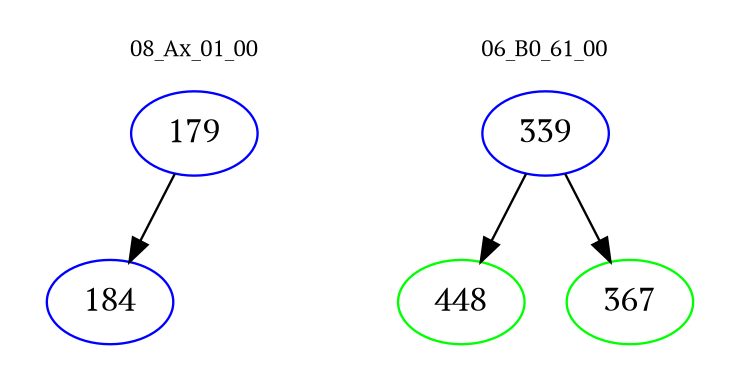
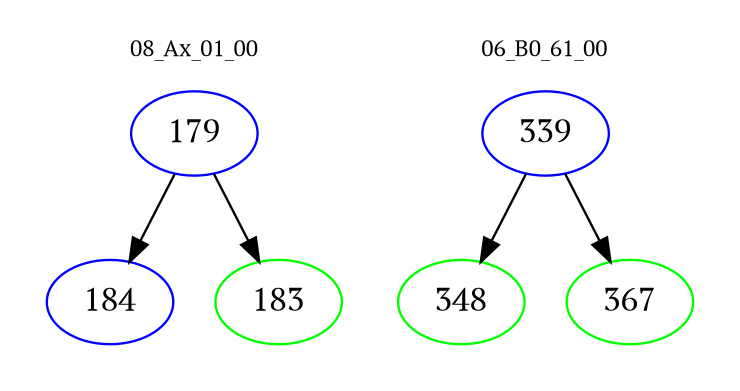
none -> (279, 302)
(461, 302) -> (461, 302)
